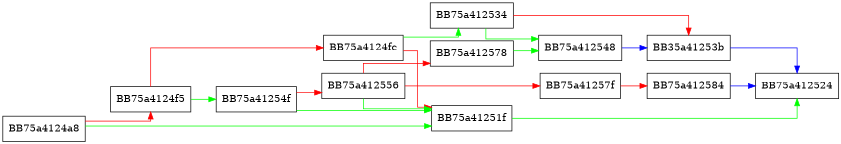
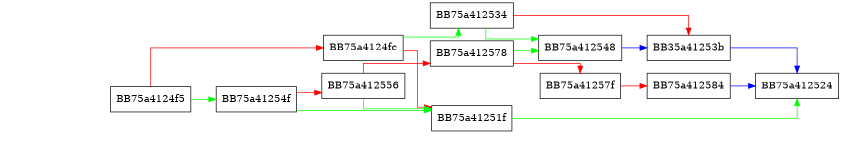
(469, 86) -> (548, 63)
(44, 129) -> none
